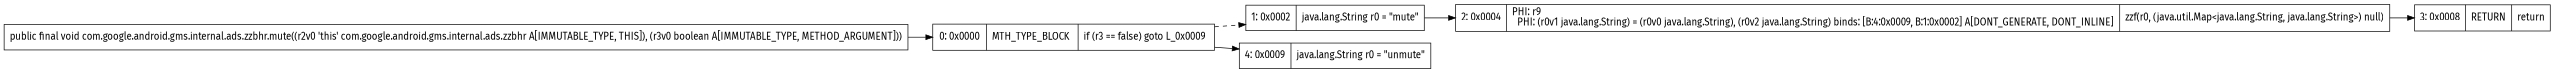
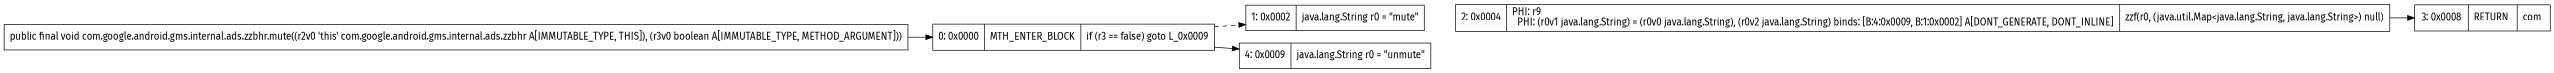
(1436, 18) -> none
(2531, 18) -> (2532, 18)
(1031, 37) -> (1033, 37)
